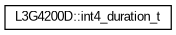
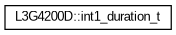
(88, 18) -> (88, 18)
